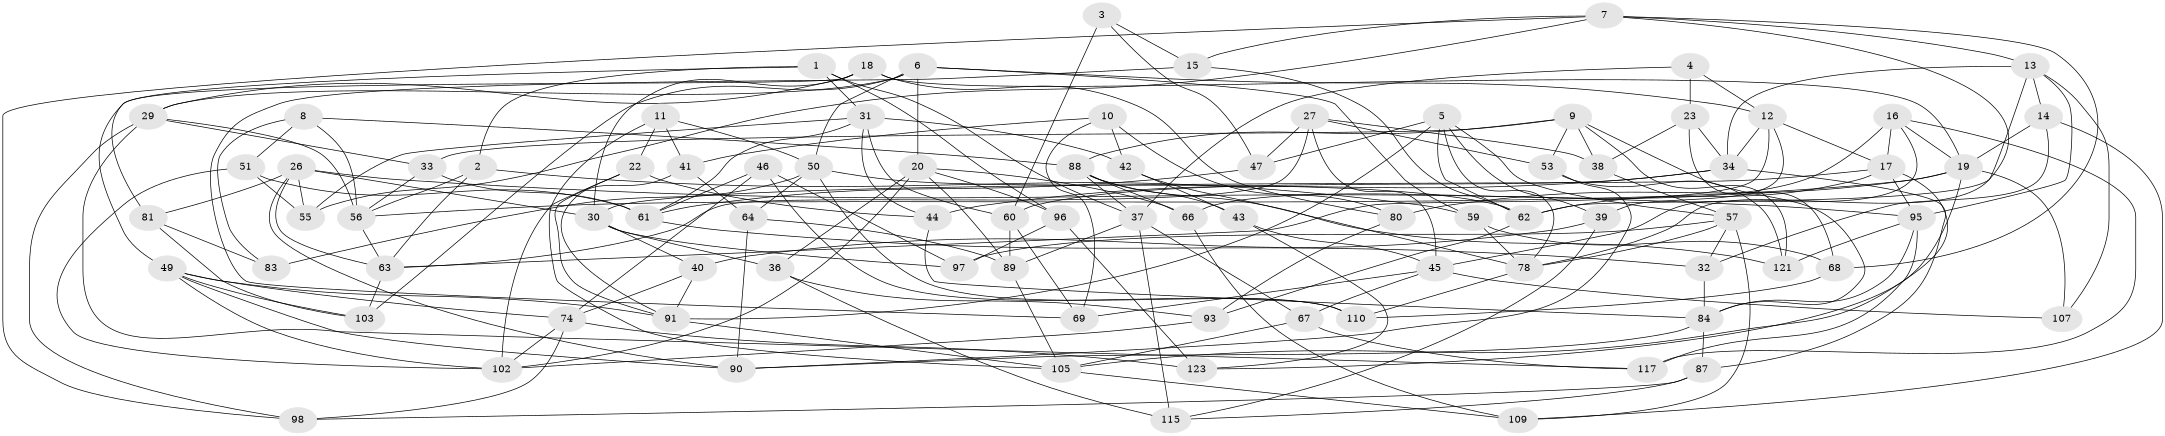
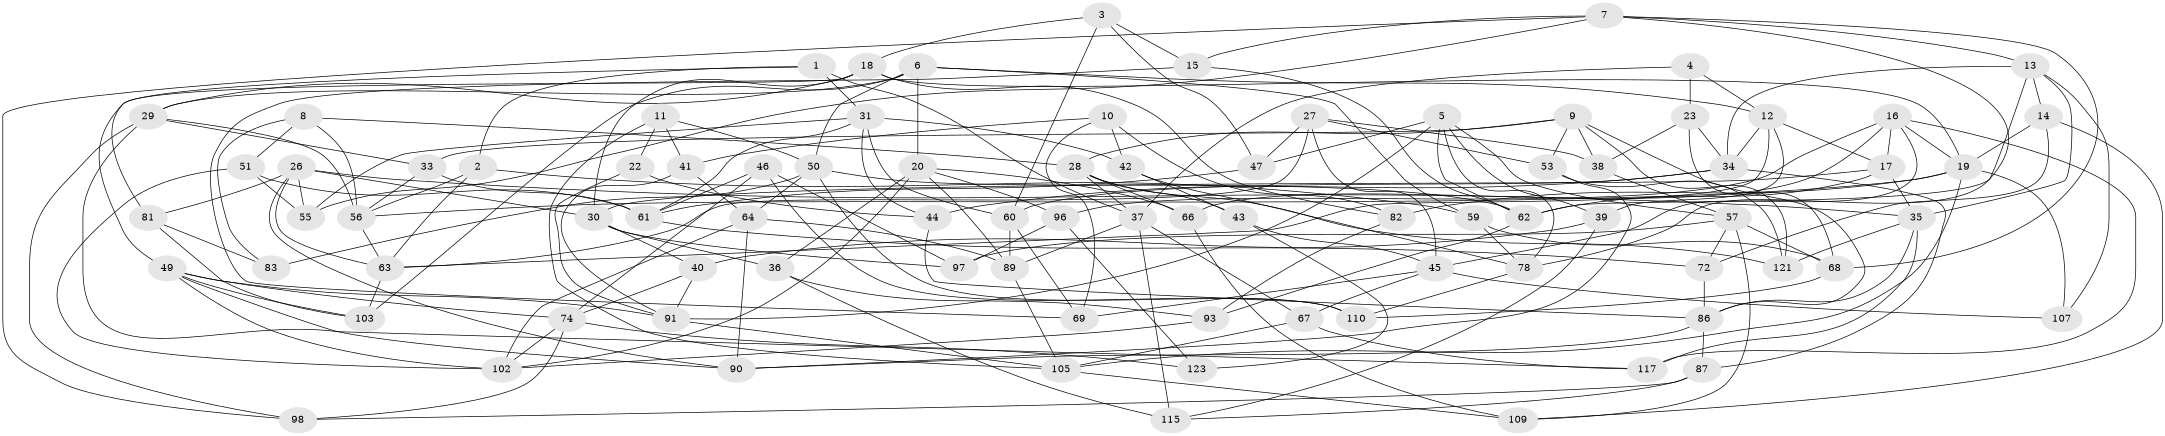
none -> (981, 32)
(947, 141) -> (1483, 199)
(1075, 167) -> (1075, 167)
(1396, 218) -> (1396, 218)
(1916, 218) -> (1916, 218)
(528, 242) -> (608, 277)
(1626, 250) -> (1791, 247)
(1704, 268) -> (1704, 268)
(1704, 319) -> (1704, 319)
(1533, 356) -> none
